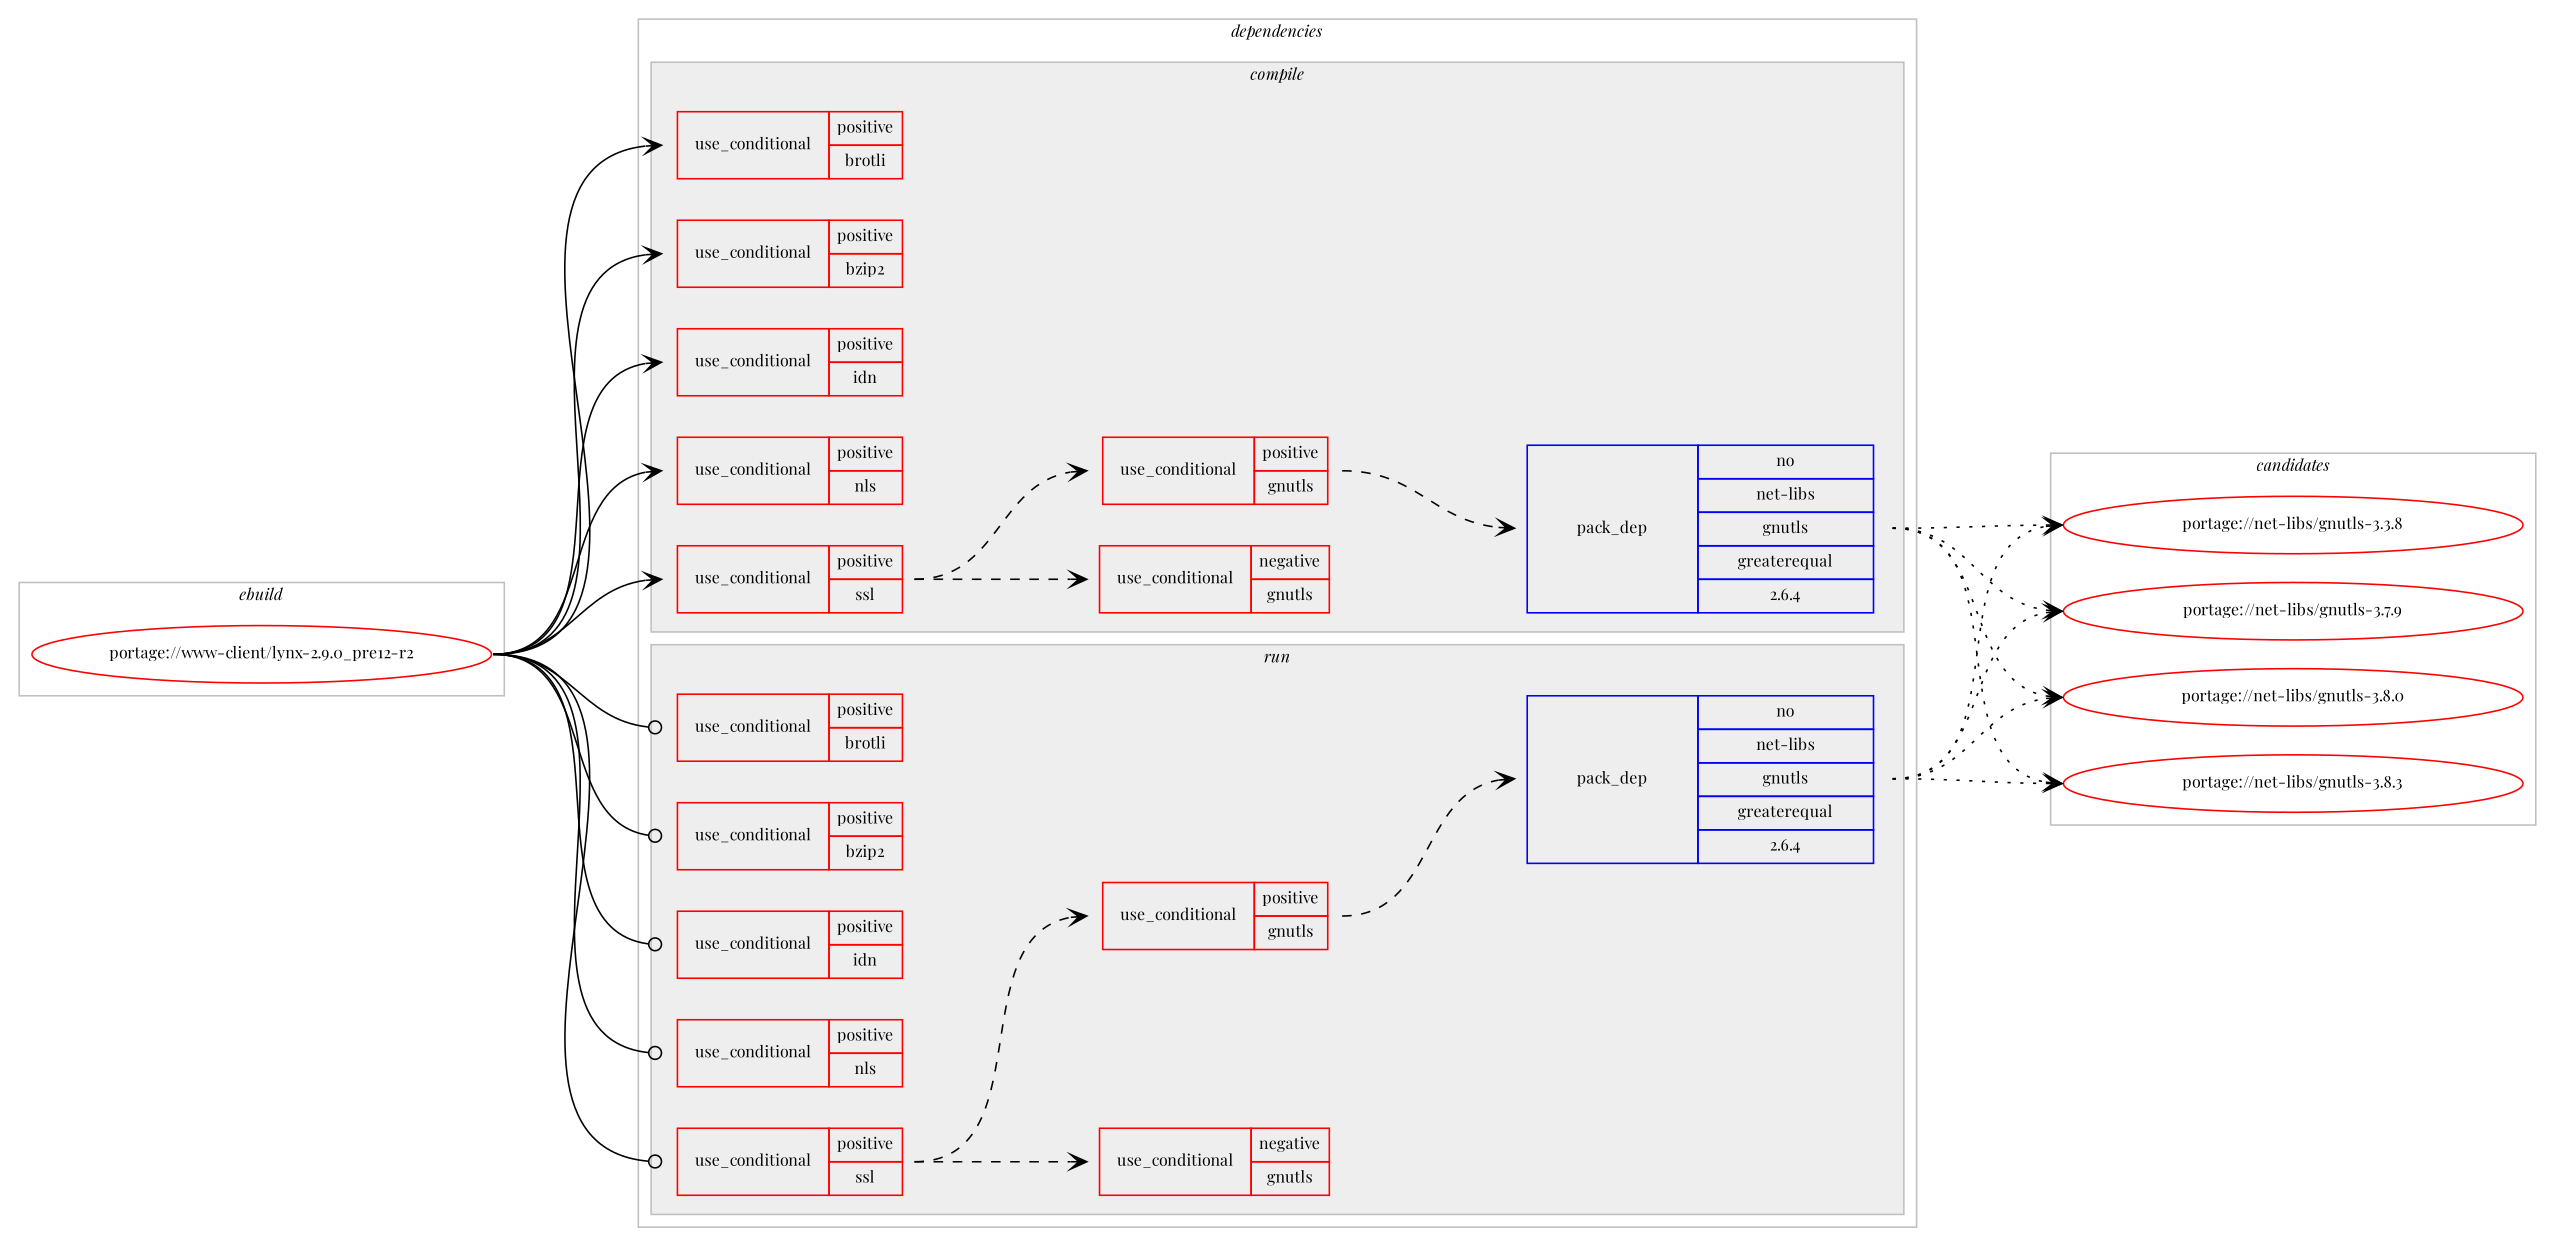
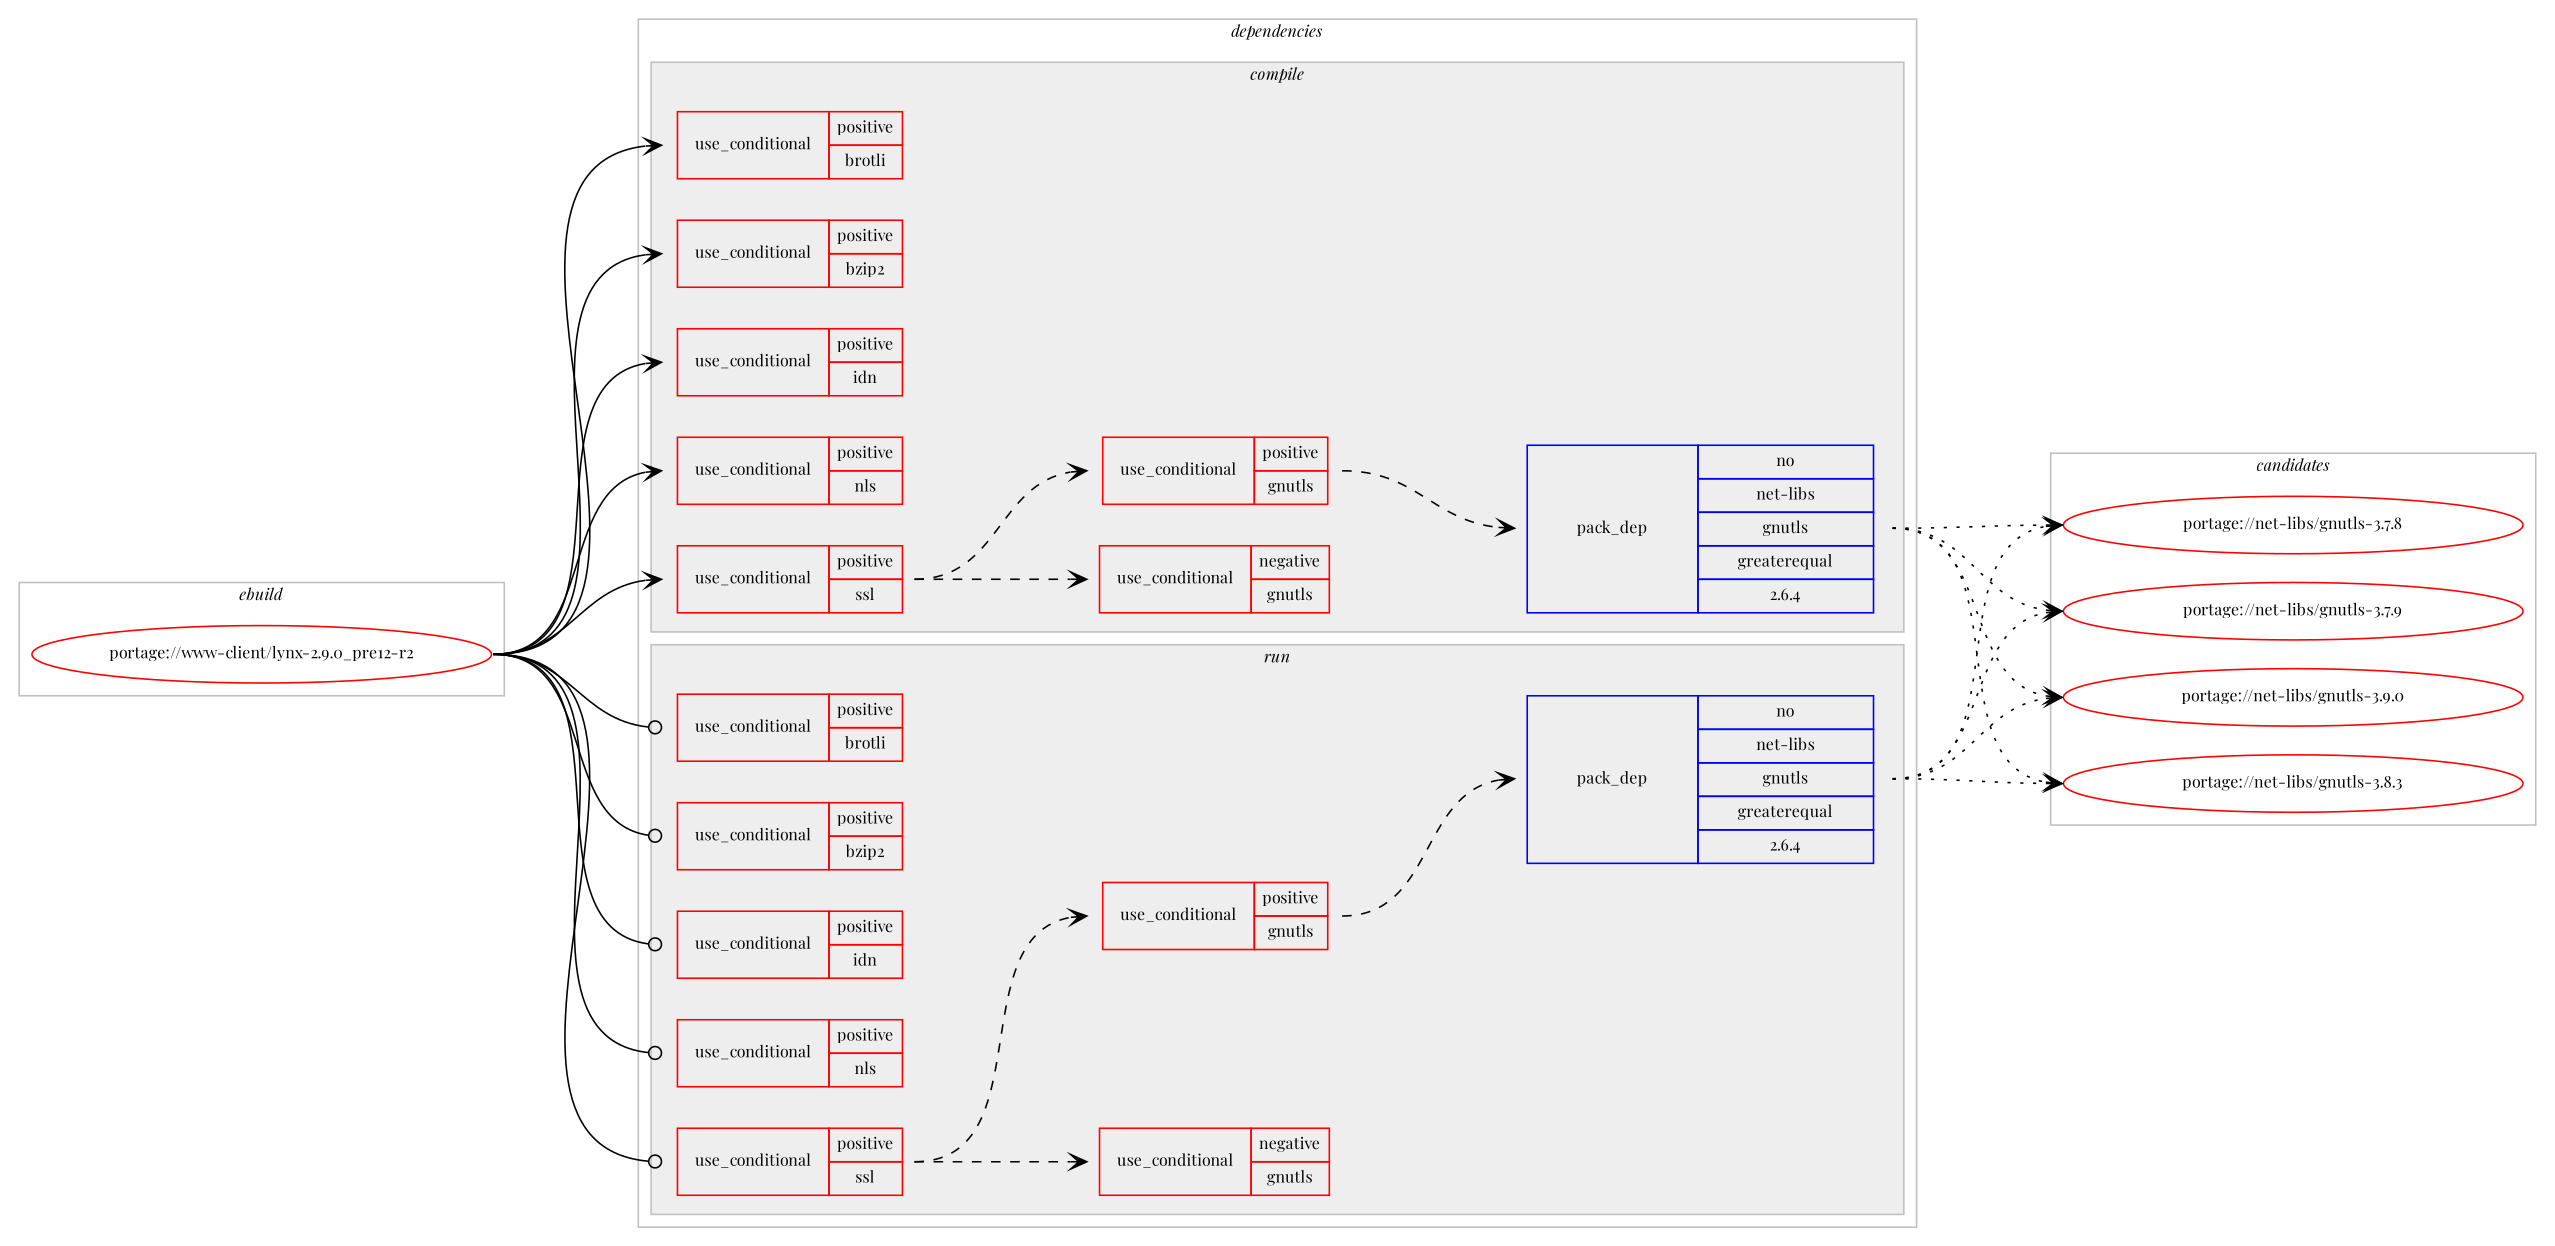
(2293, 525) -> (2293, 525)
(2293, 697) -> (2293, 697)
